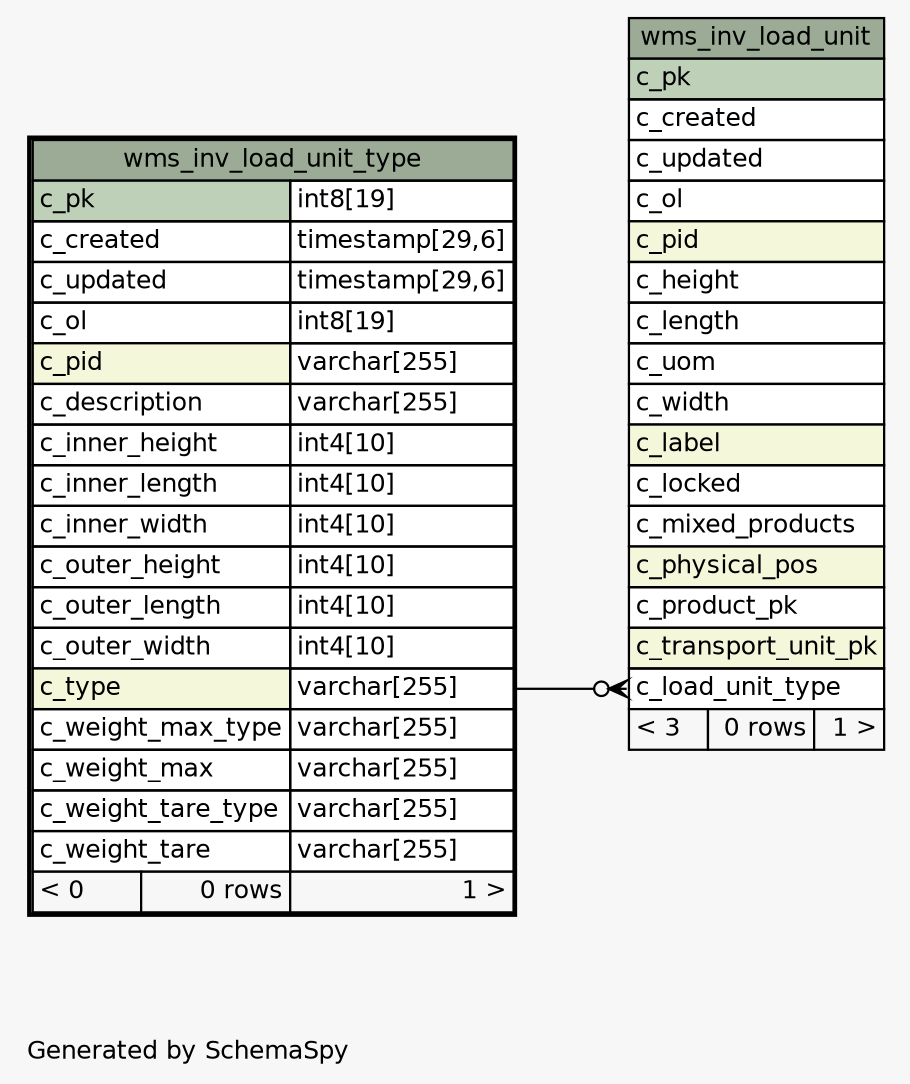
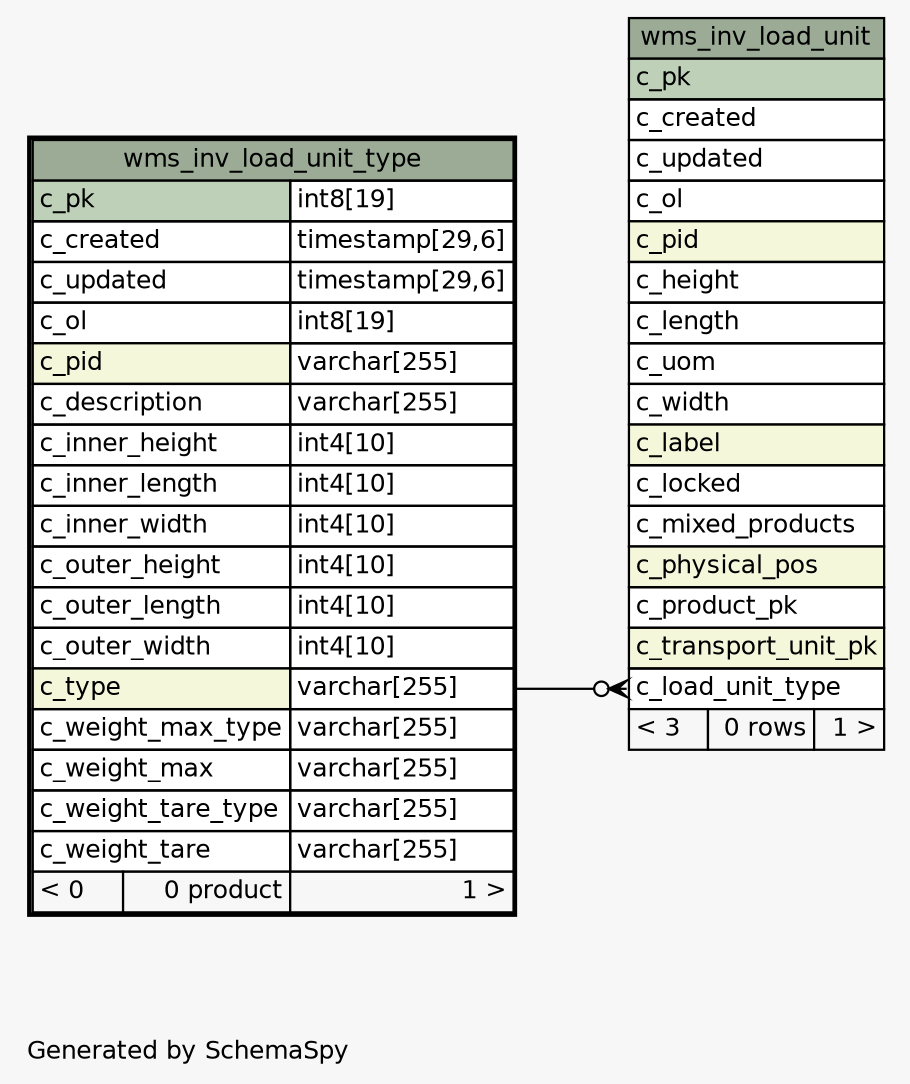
(242, 891) -> (224, 891)
